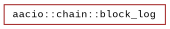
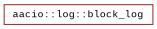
(85, 15) -> (79, 15)
